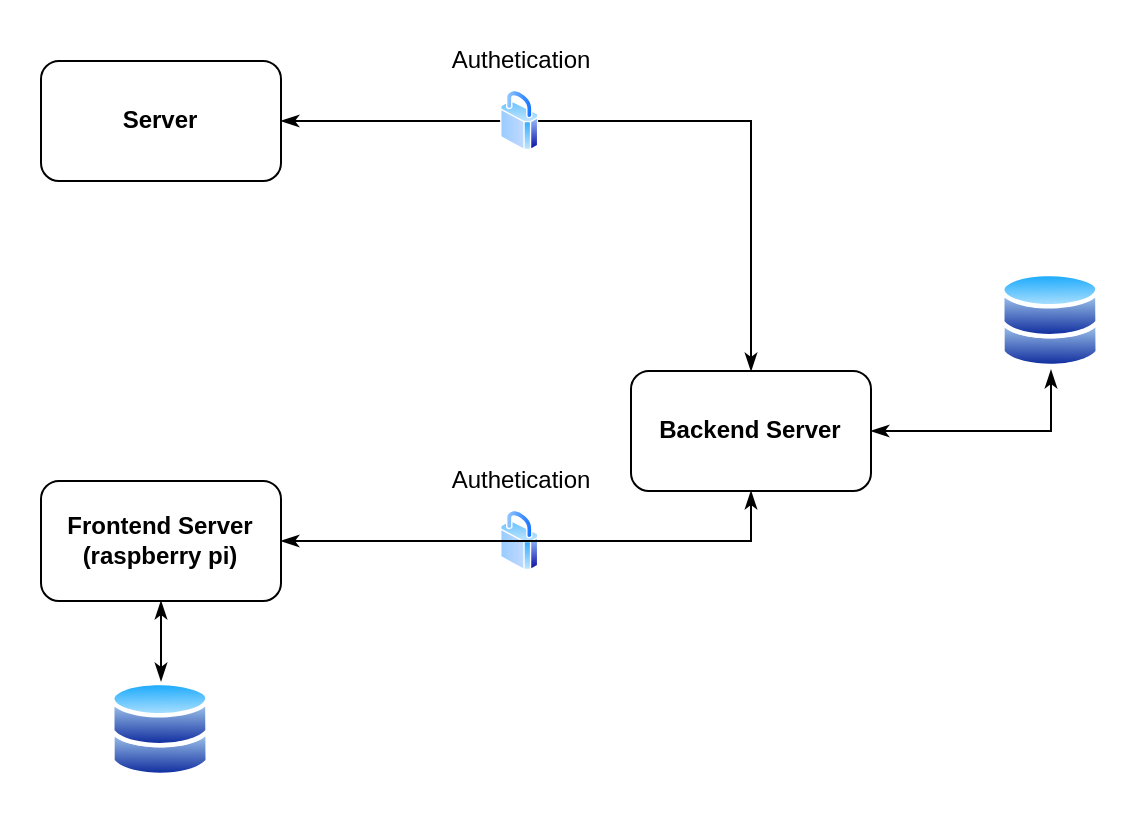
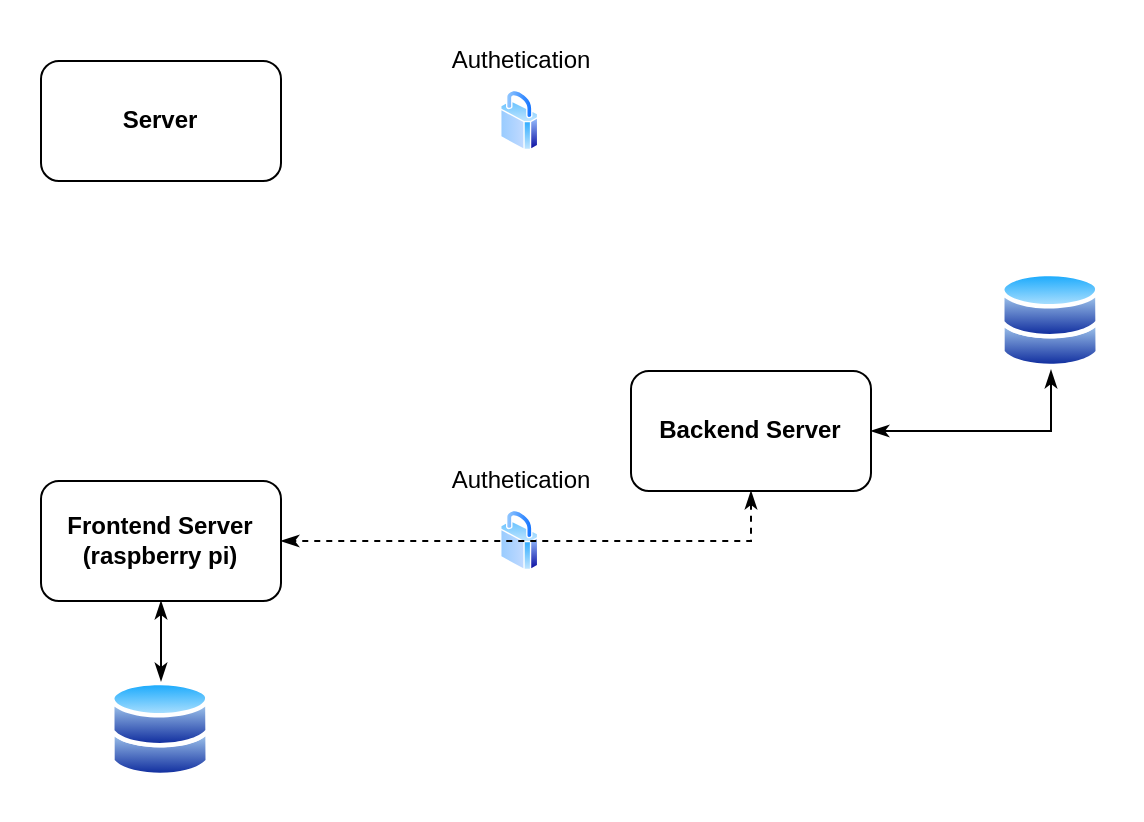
(751, 132) -> none
(539, 541) -> (539, 541)
